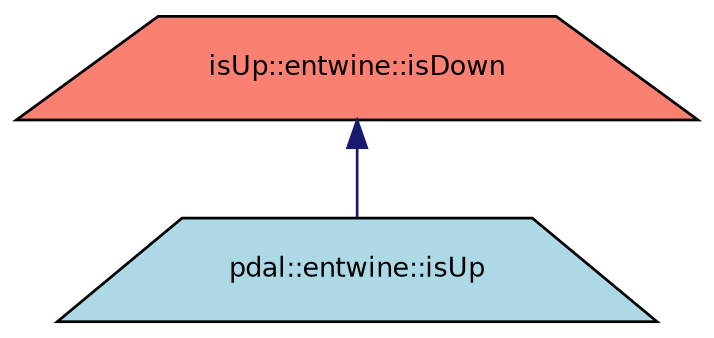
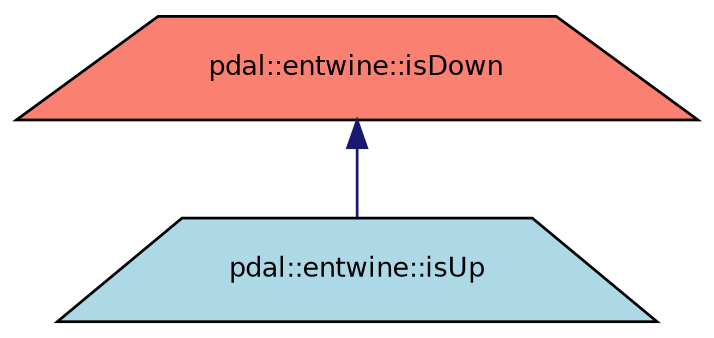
(357, 68) -> (357, 68)
